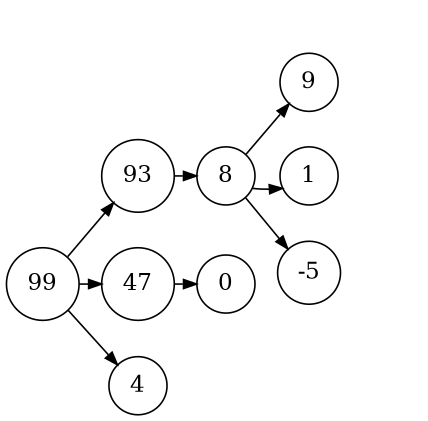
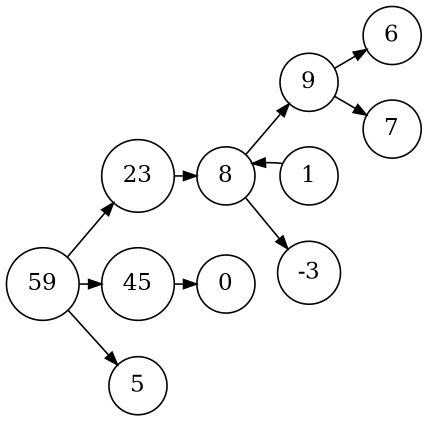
none -> (392, 36)
none -> (392, 129)
(138, 176) -> (138, 176)
(261, 189) -> (274, 163)
(309, 273) -> (309, 273)
(43, 284) -> (43, 284)
(138, 284) -> (138, 284)
(138, 386) -> (138, 386)
